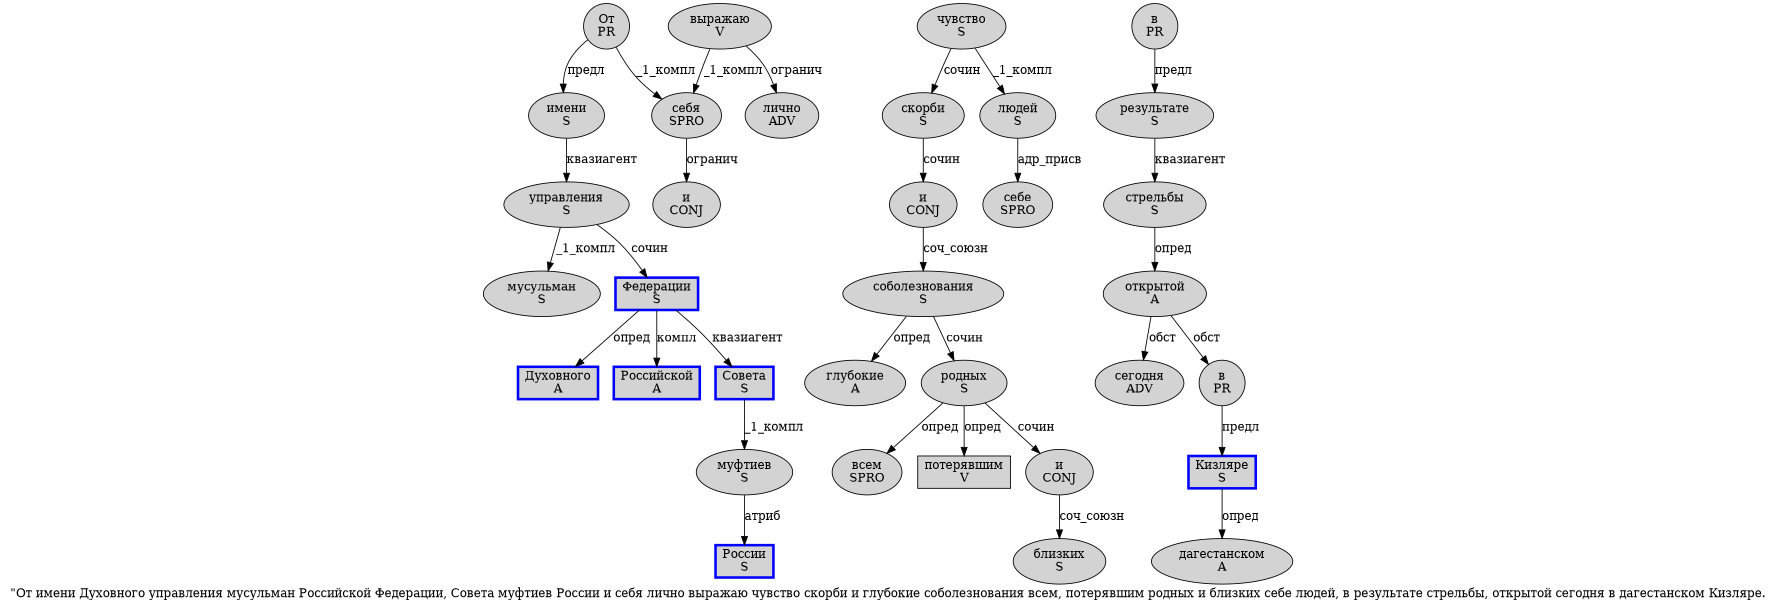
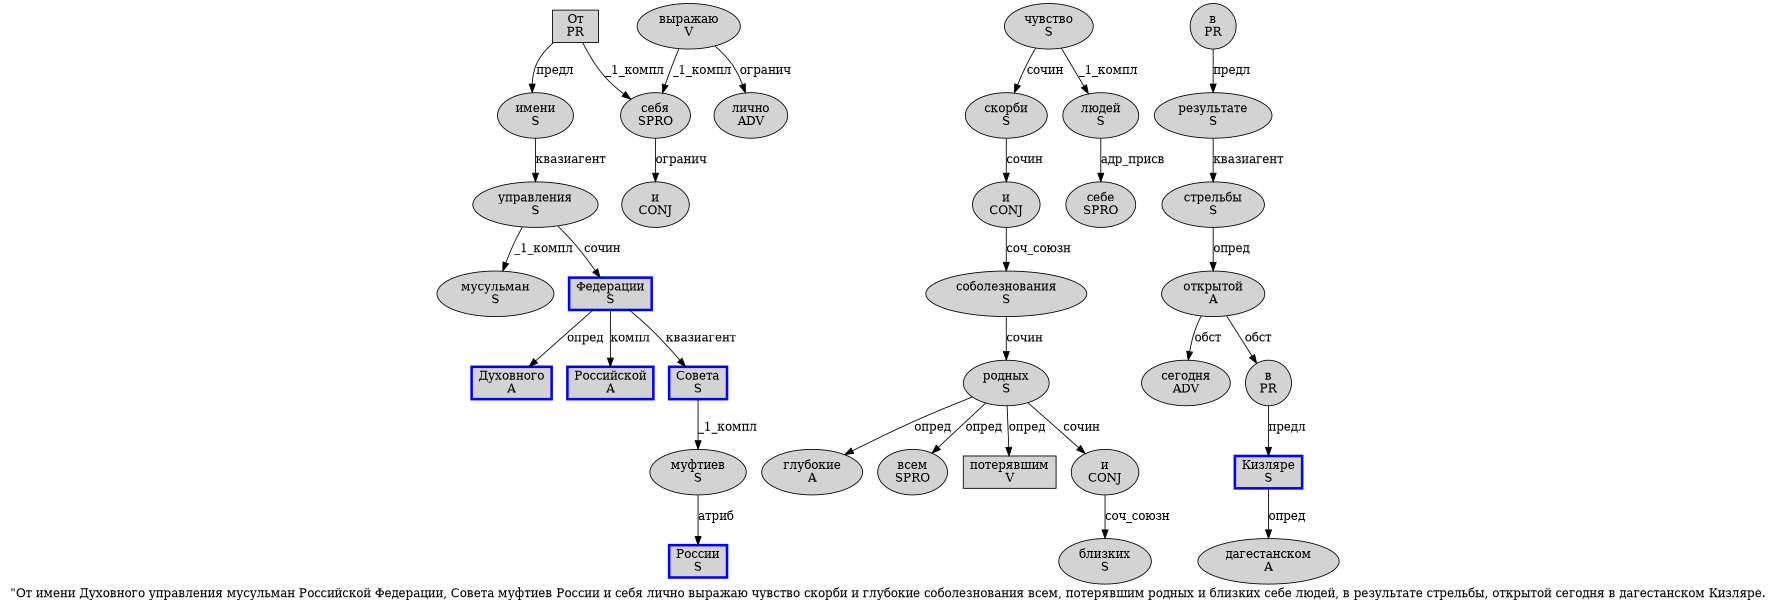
(607, 26) -> (575, 26)
(892, 335) -> (912, 422)
